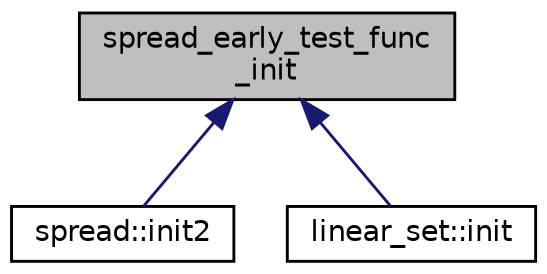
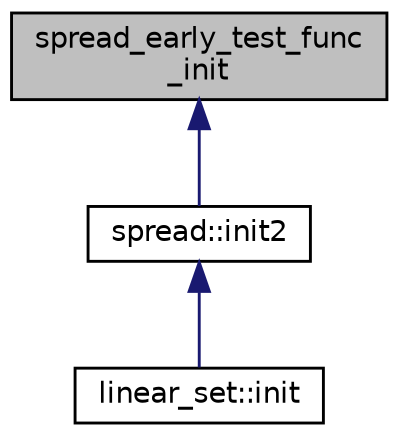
(355, 164) -> (199, 330)
